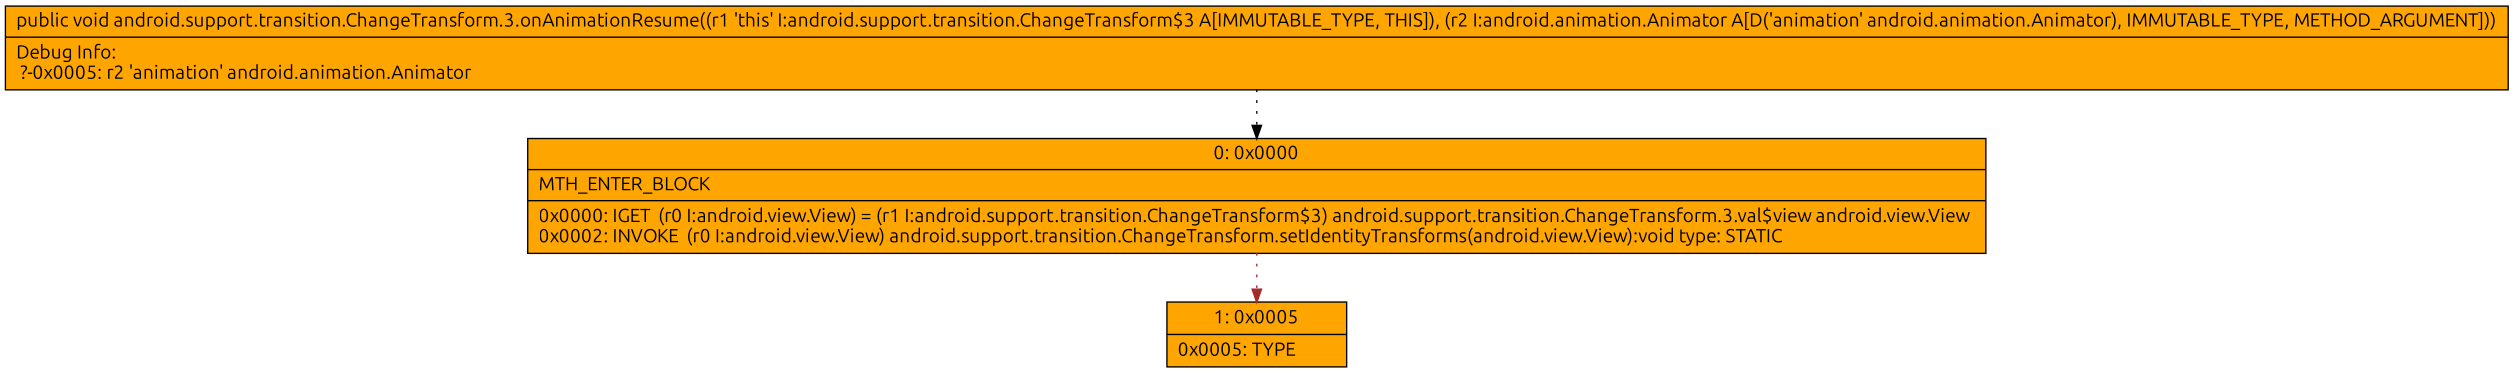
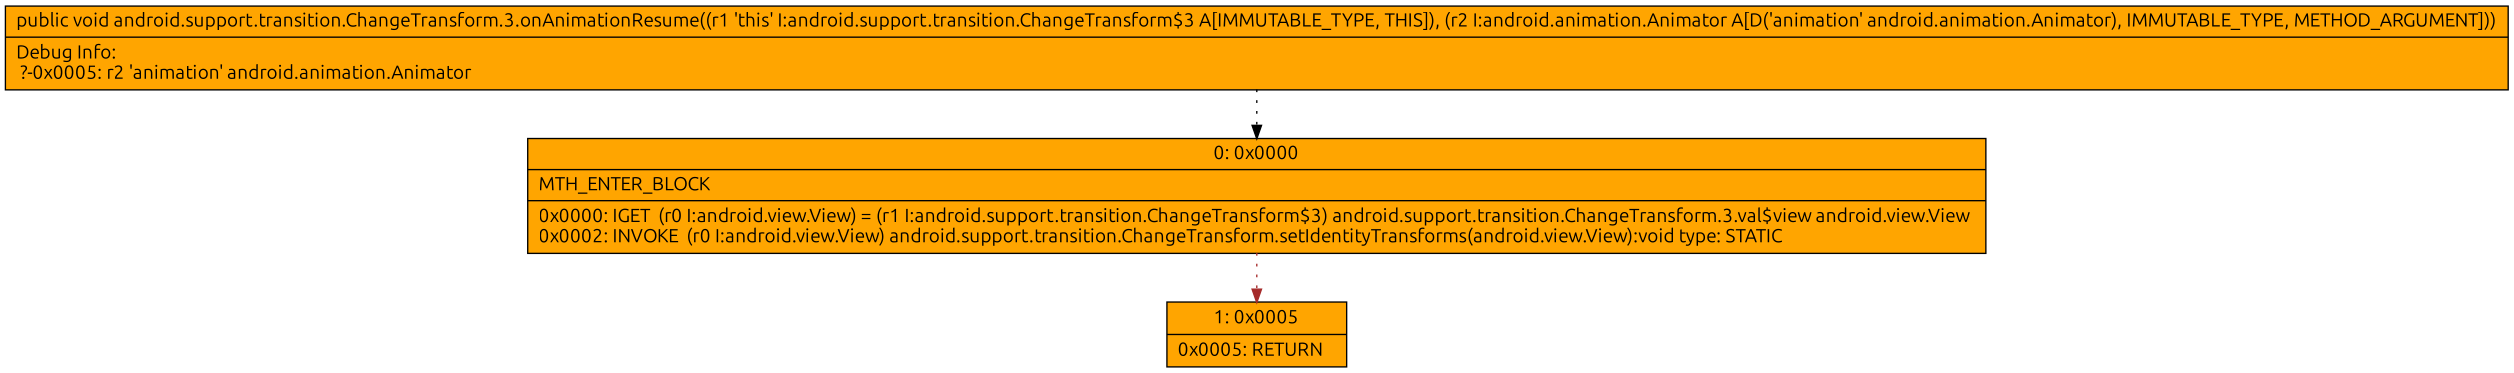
(1243, 350) -> (1257, 350)
